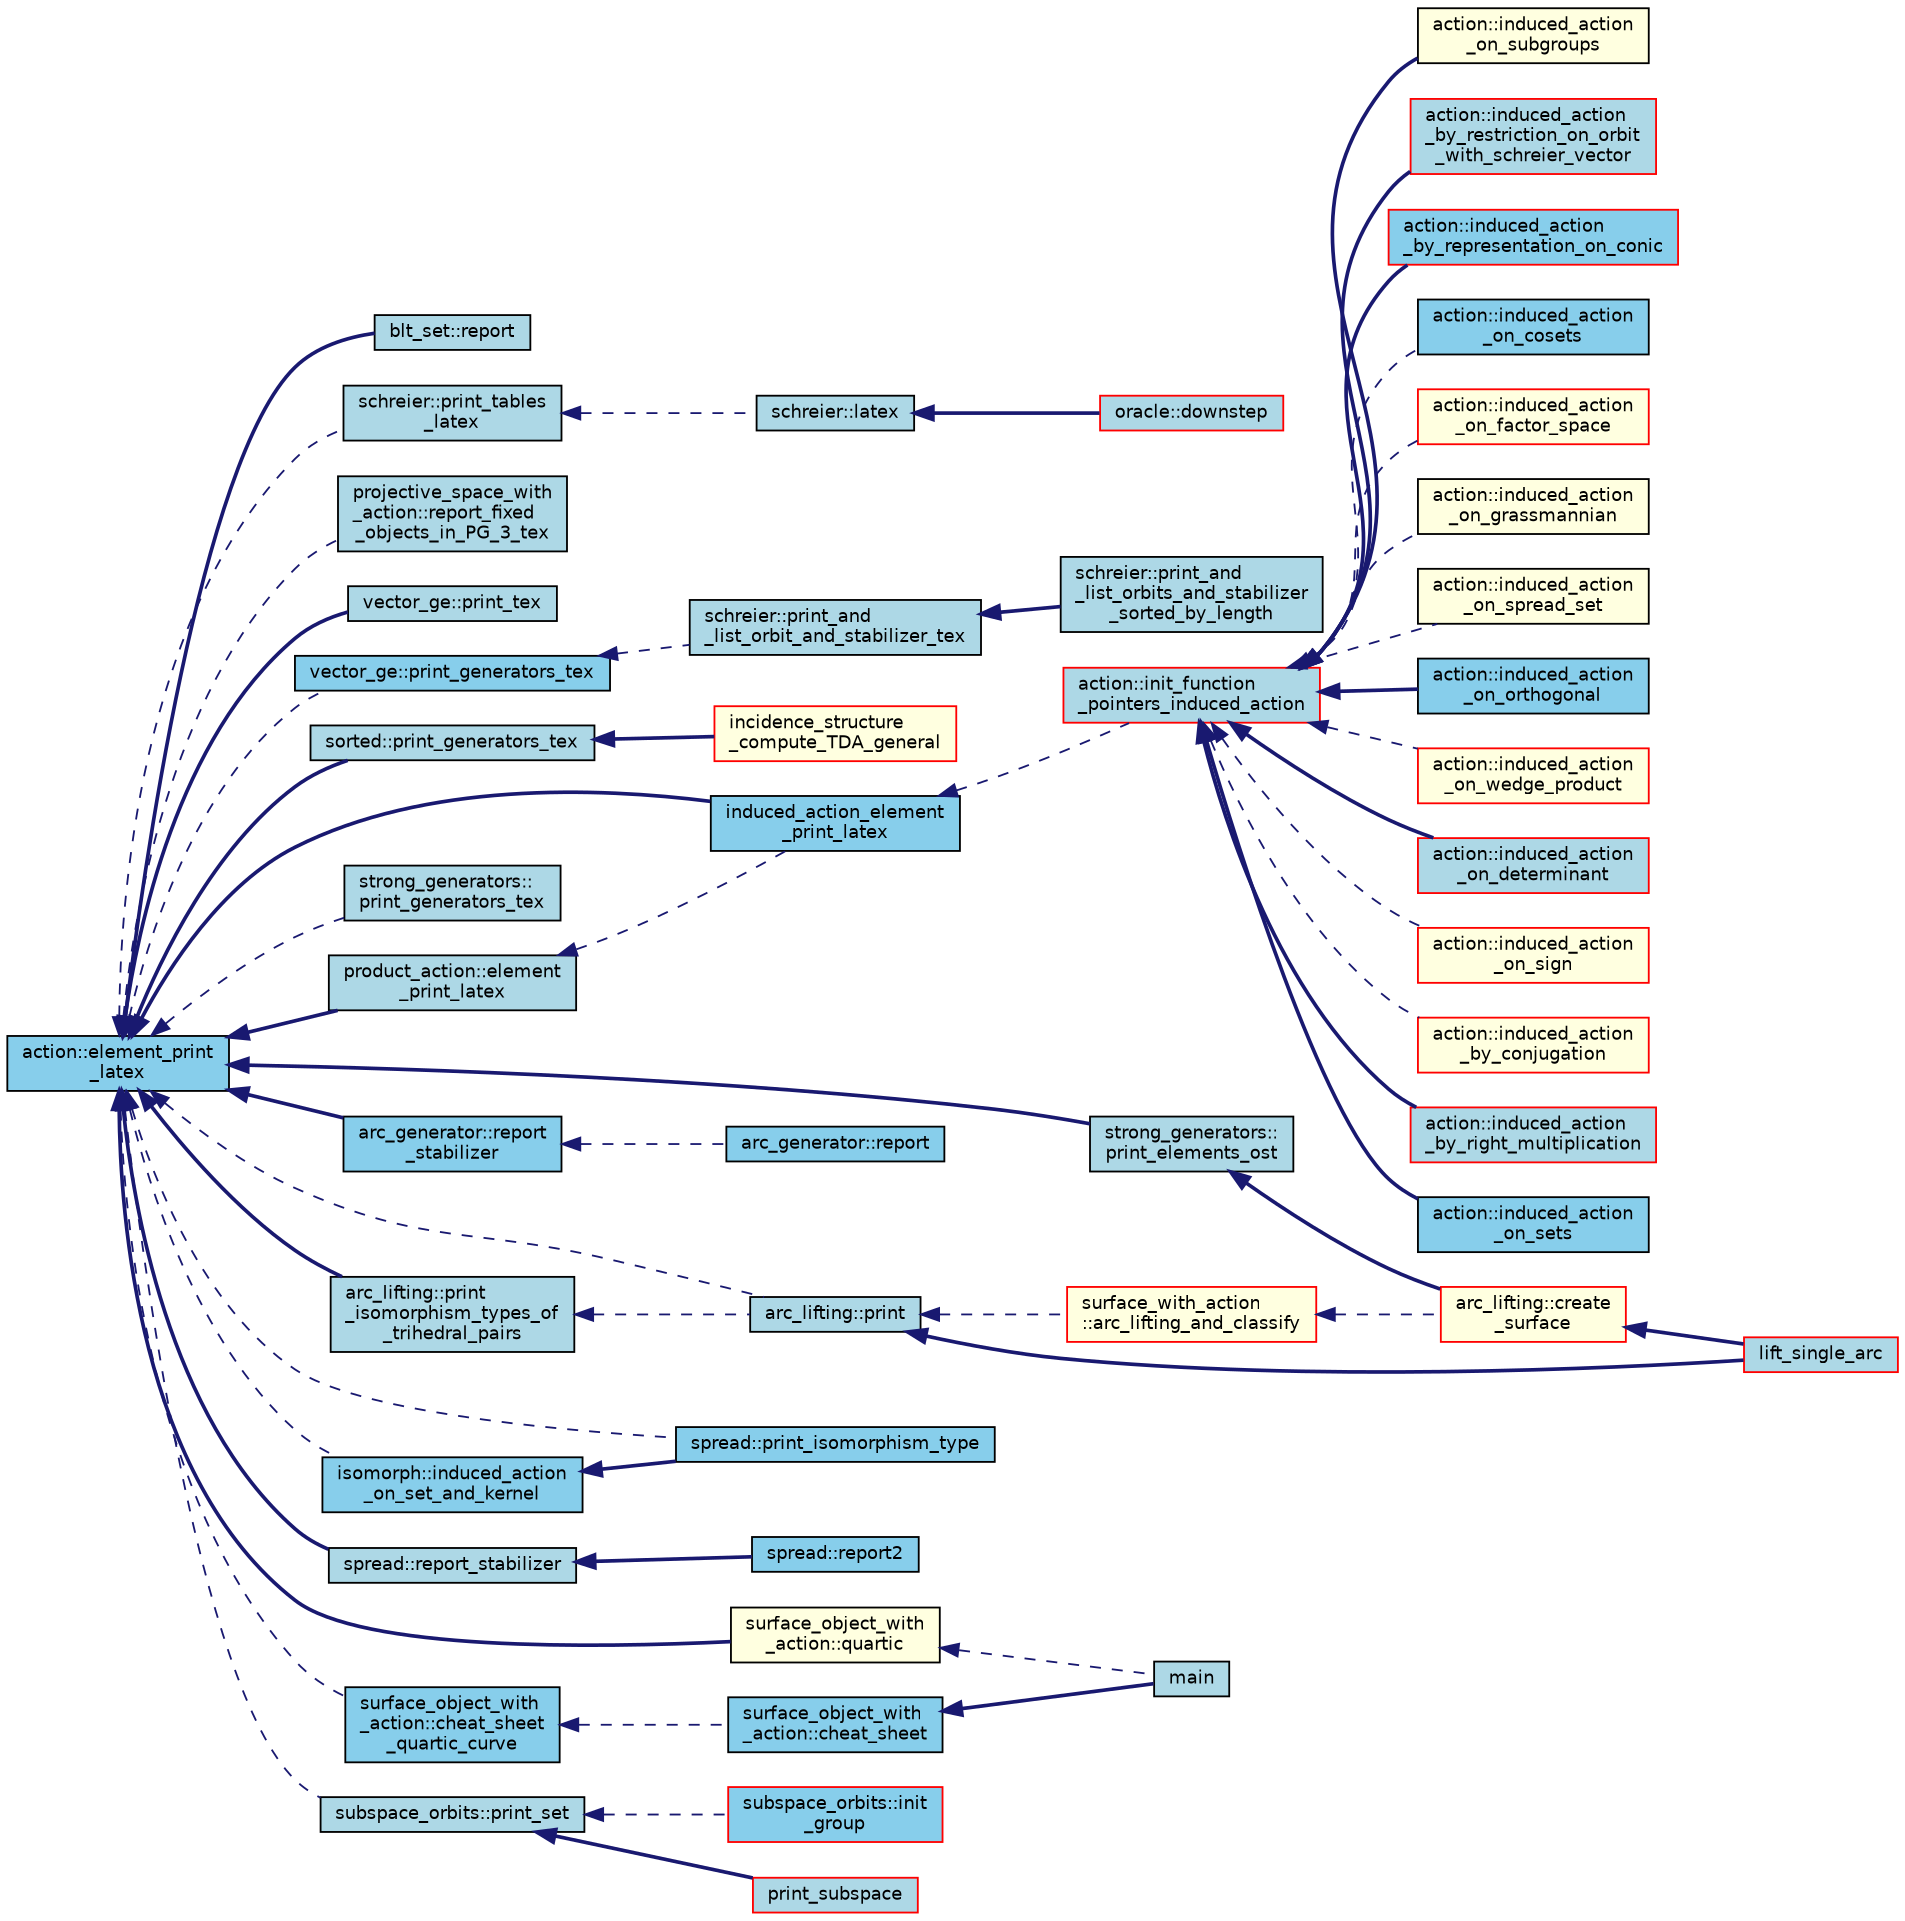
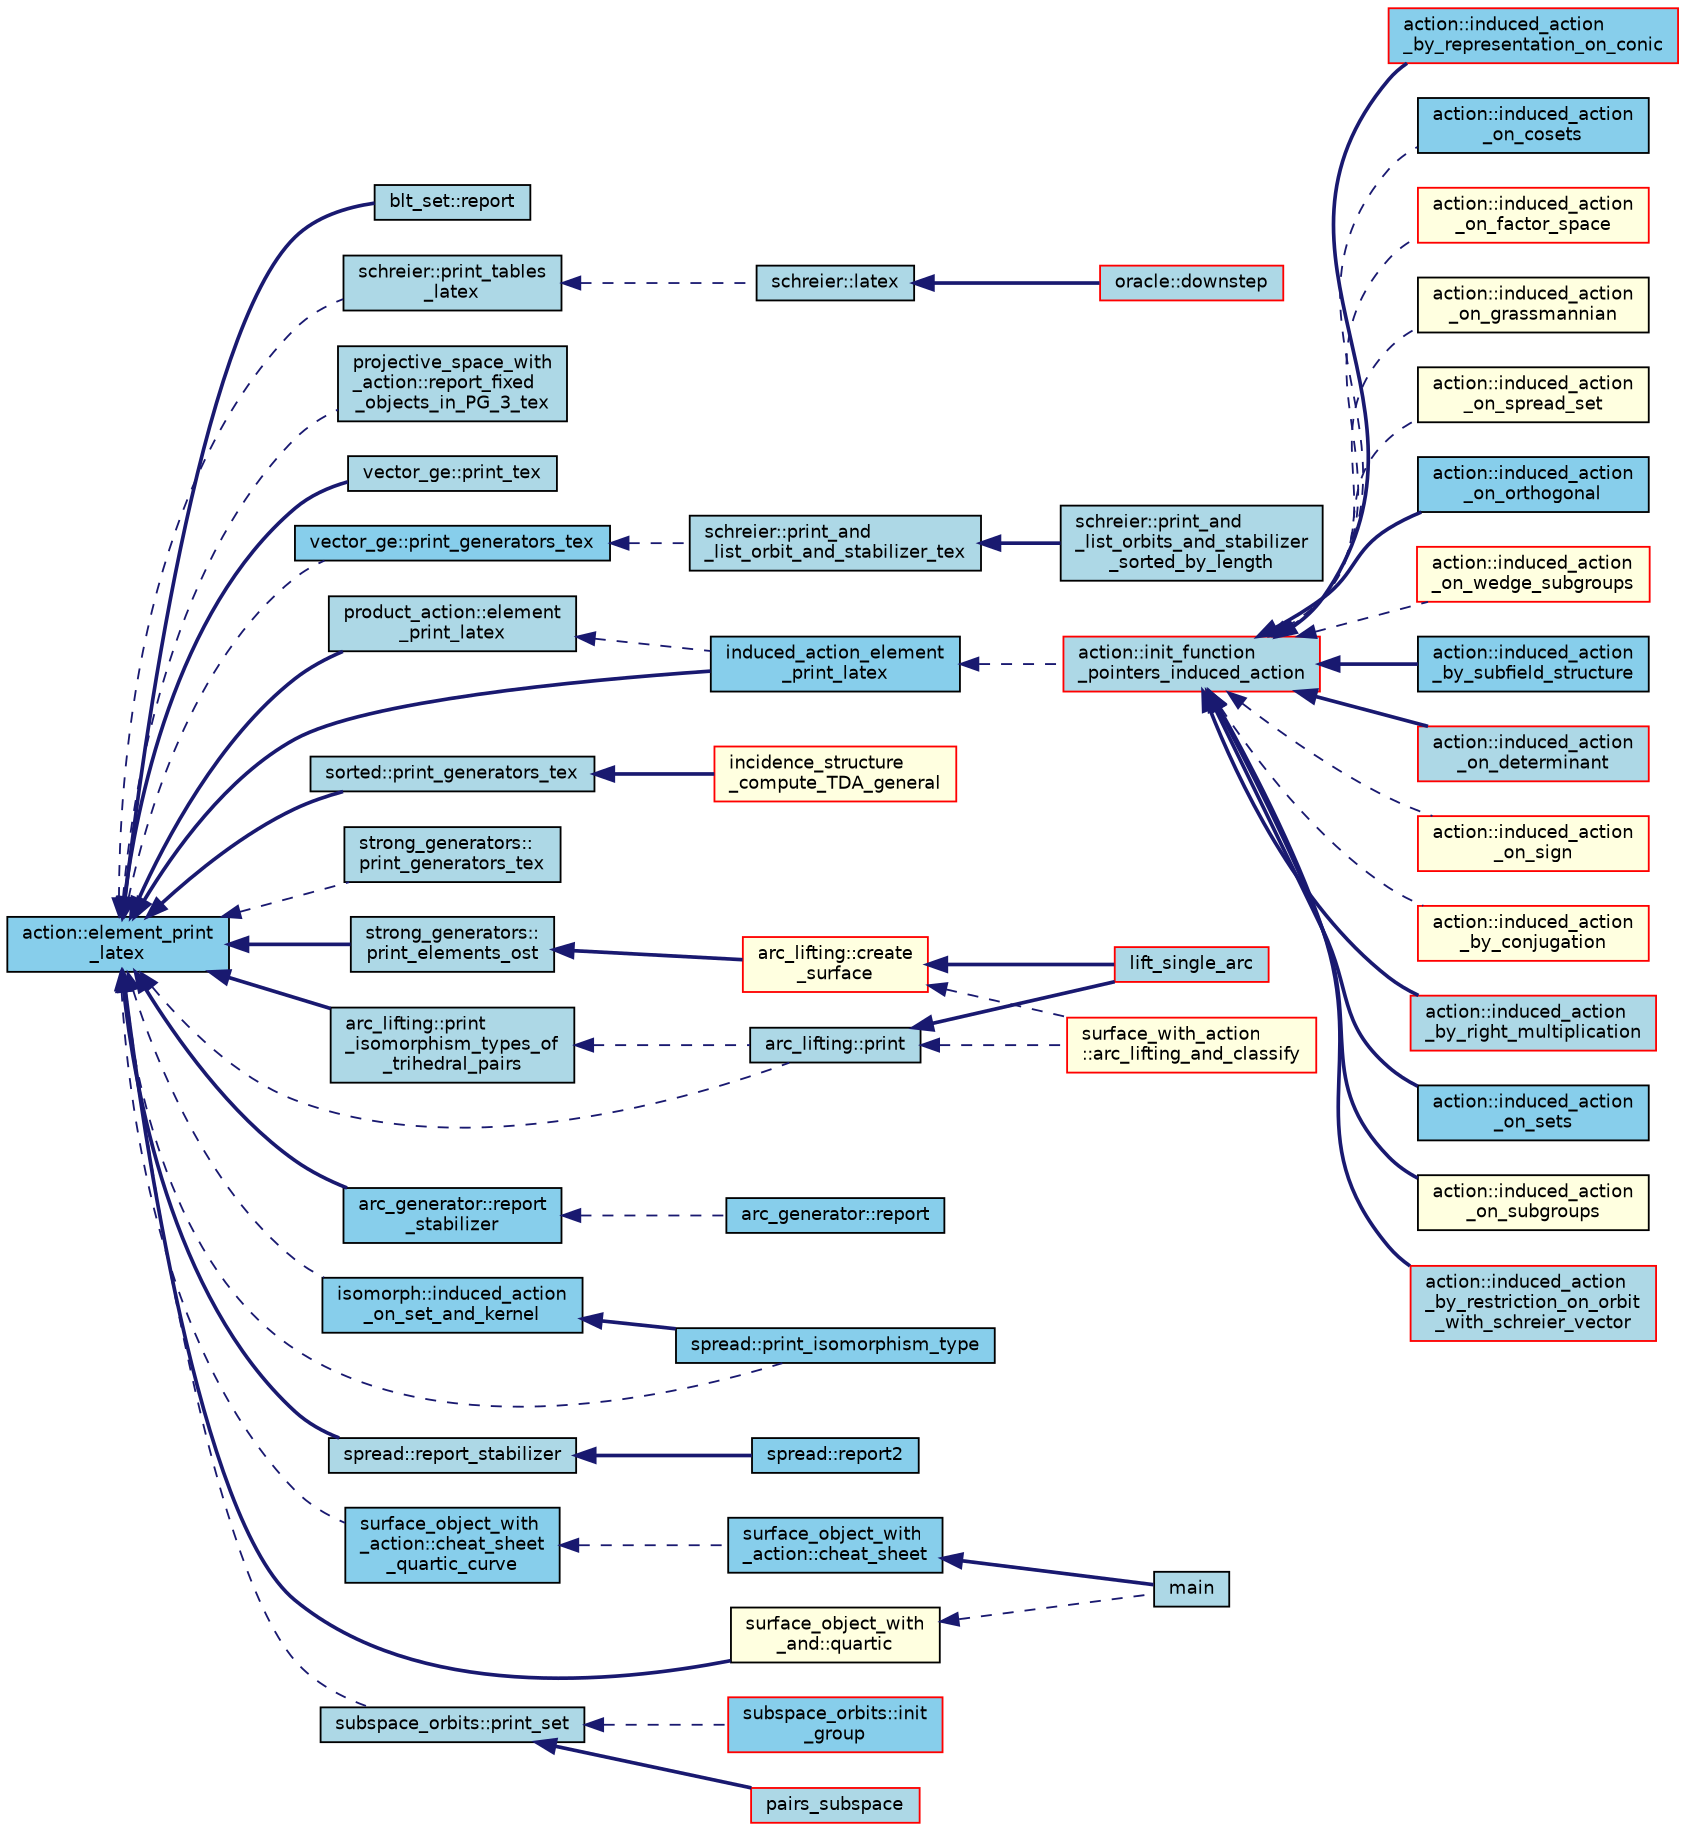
none -> (1533, 664)
(1533, 776) -> (1533, 574)
(1388, 1314) -> (986, 999)
(835, 1635) -> (835, 1635)
(835, 1895) -> (835, 1805)
